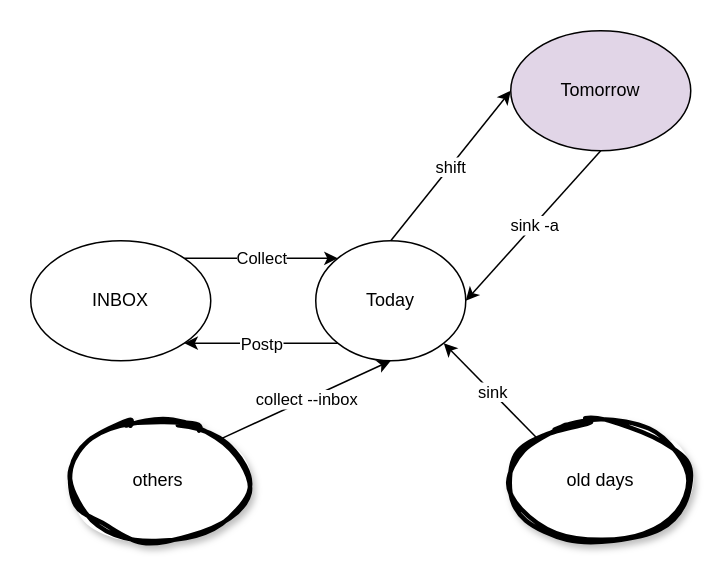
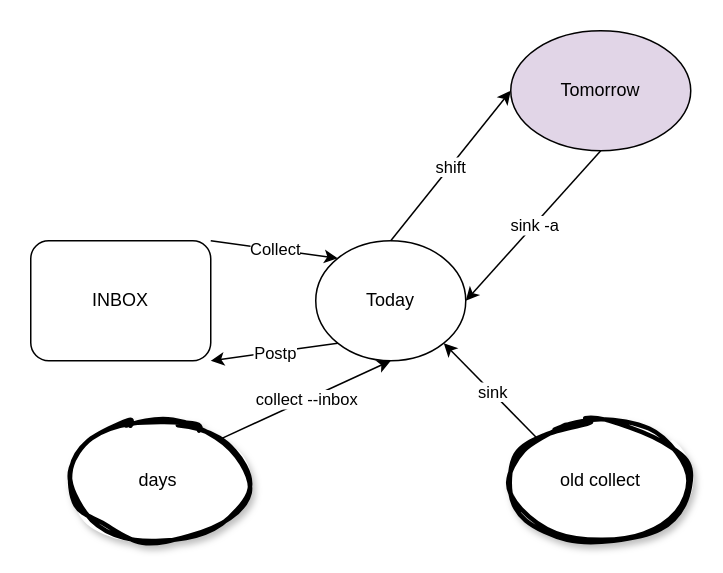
(121, 301) -> (121, 301)
(158, 481) -> (158, 481)
(601, 481) -> (601, 481)
